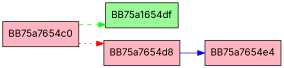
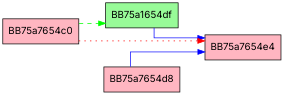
none -> (171, 38)
(88, 44) -> (138, 41)
